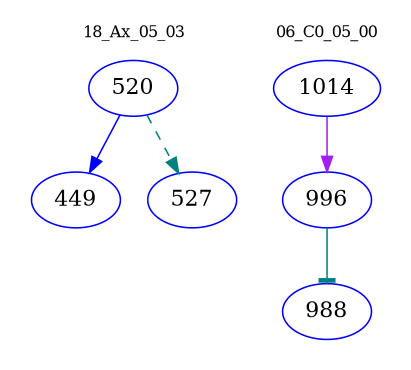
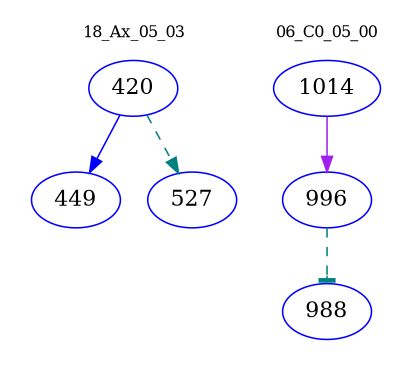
(133, 88) -> (133, 88)
(327, 252) -> (327, 252)
